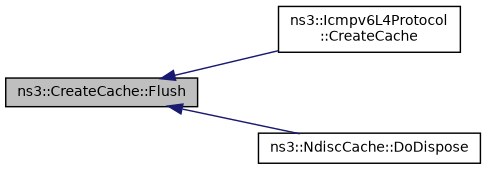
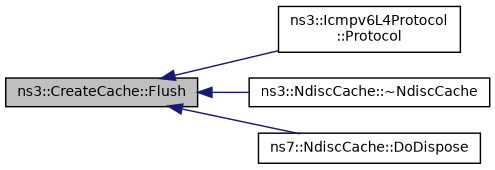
(369, 29) -> (369, 29)
none -> (369, 92)
(369, 148) -> (369, 148)
